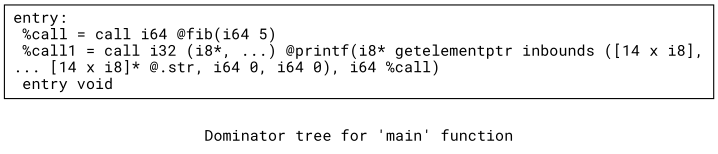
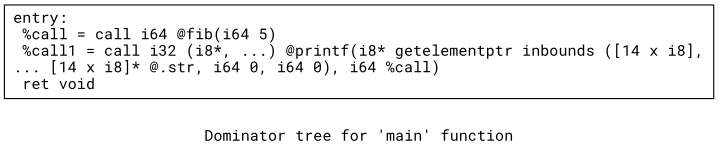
(63, 84) -> (55, 84)
